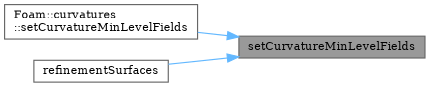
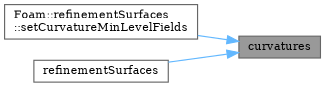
(101, 22) -> (101, 22)
(332, 47) -> (280, 47)
